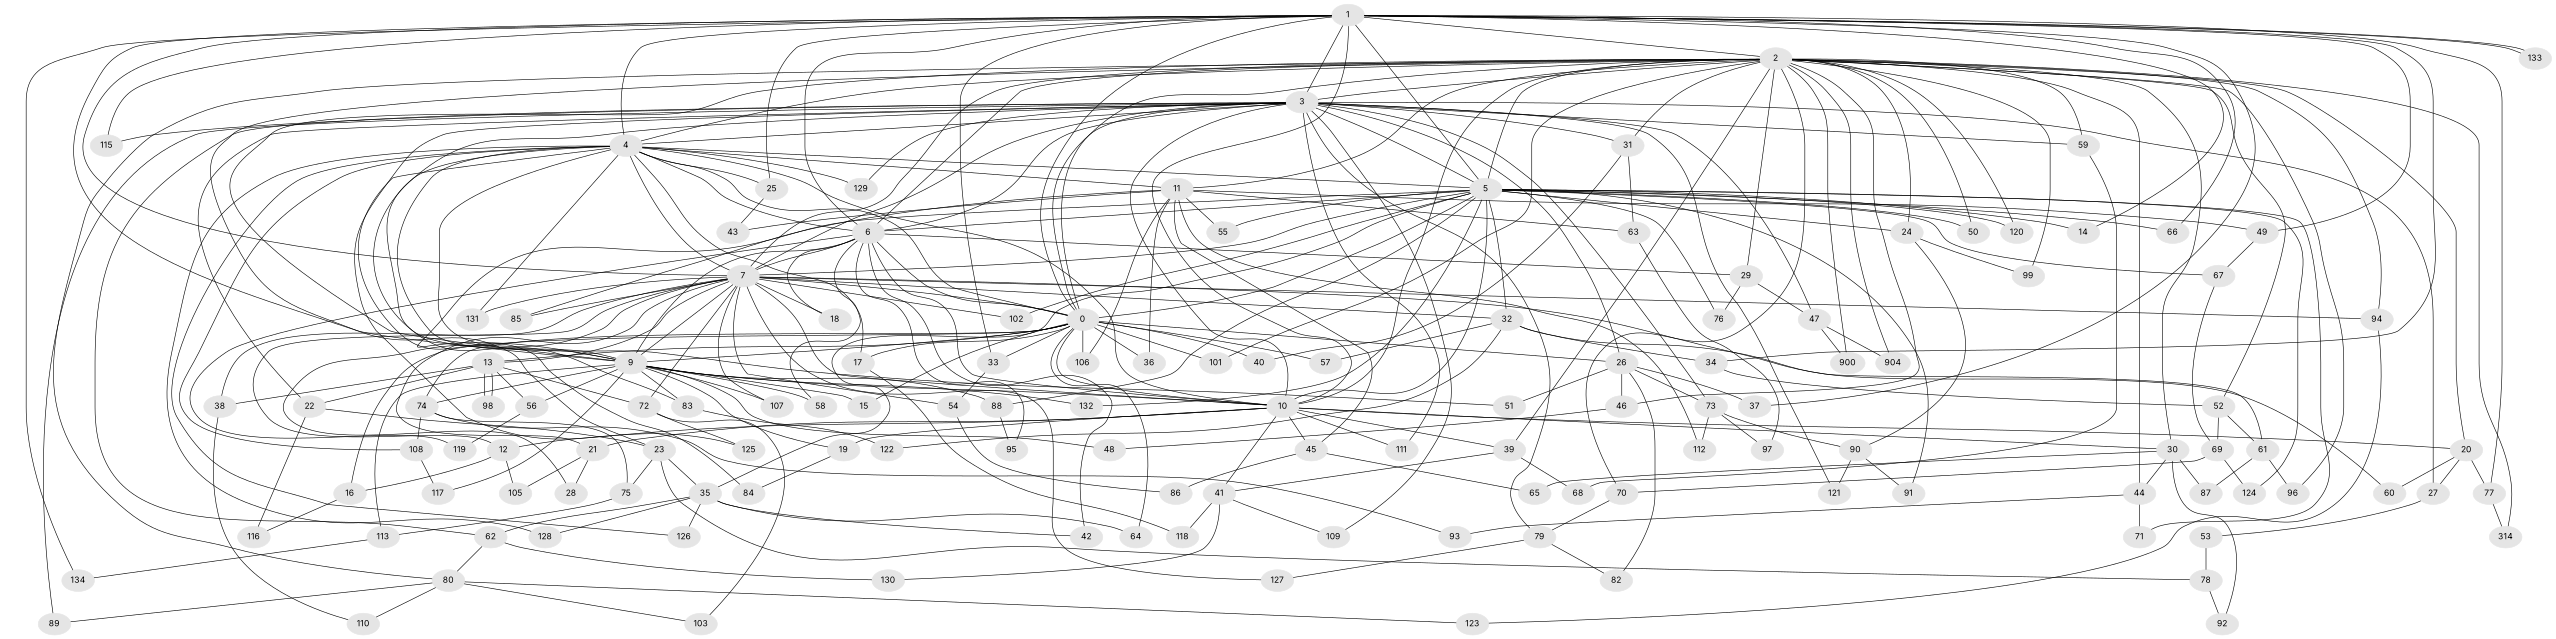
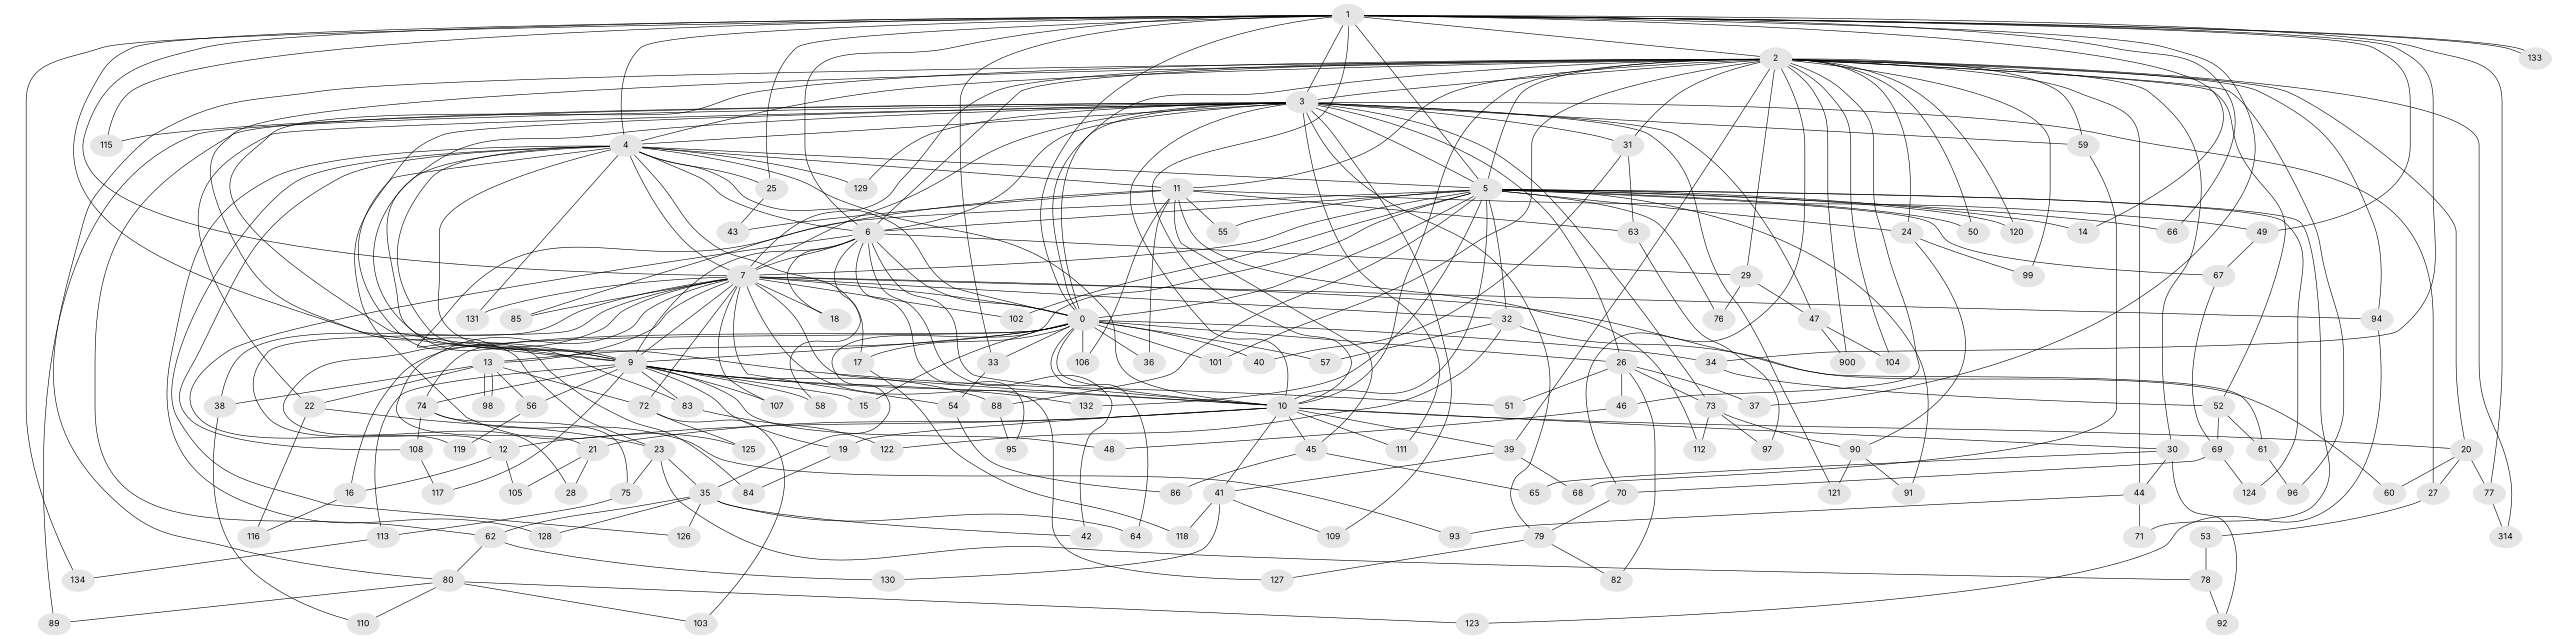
(1625, 349) -> (1383, 332)
(1893, 363) -> (1893, 363)
(2206, 494) -> none
